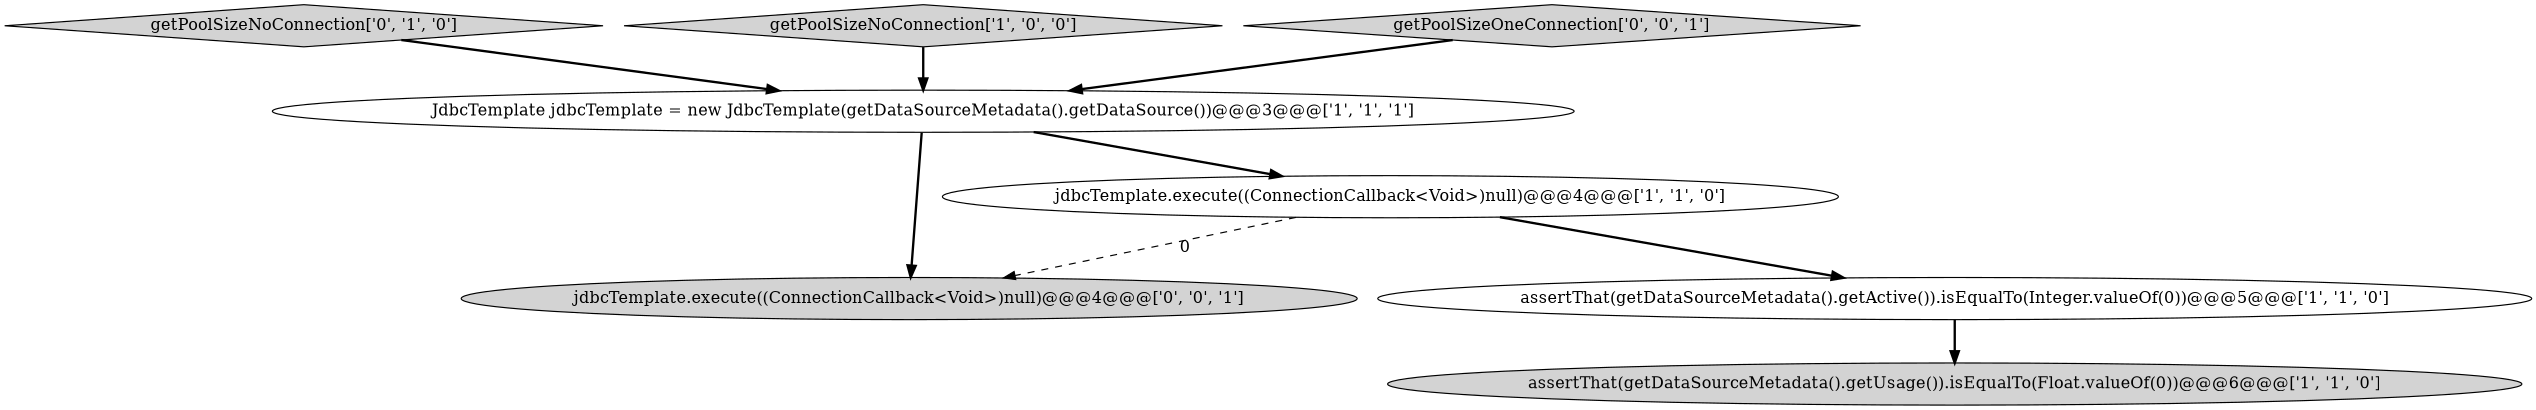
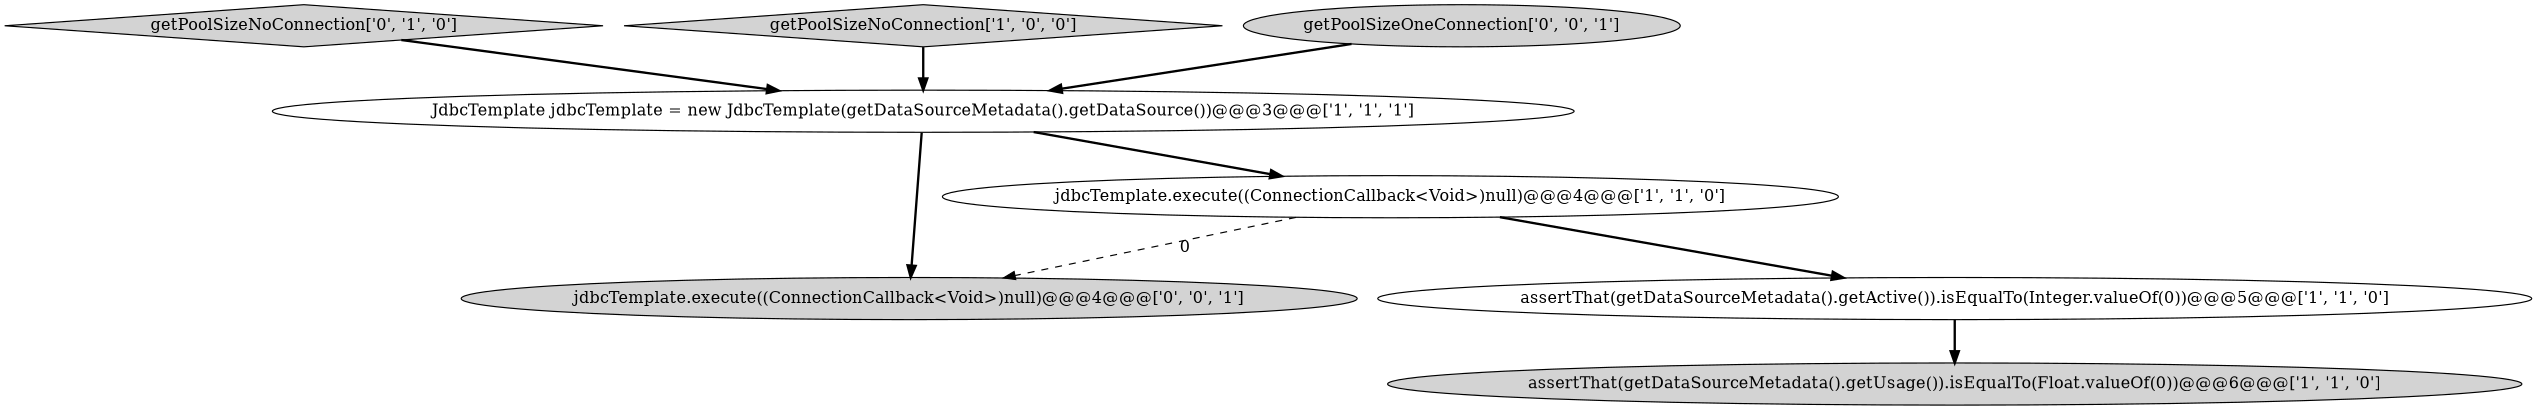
(1552, 26) -> (1462, 26)
